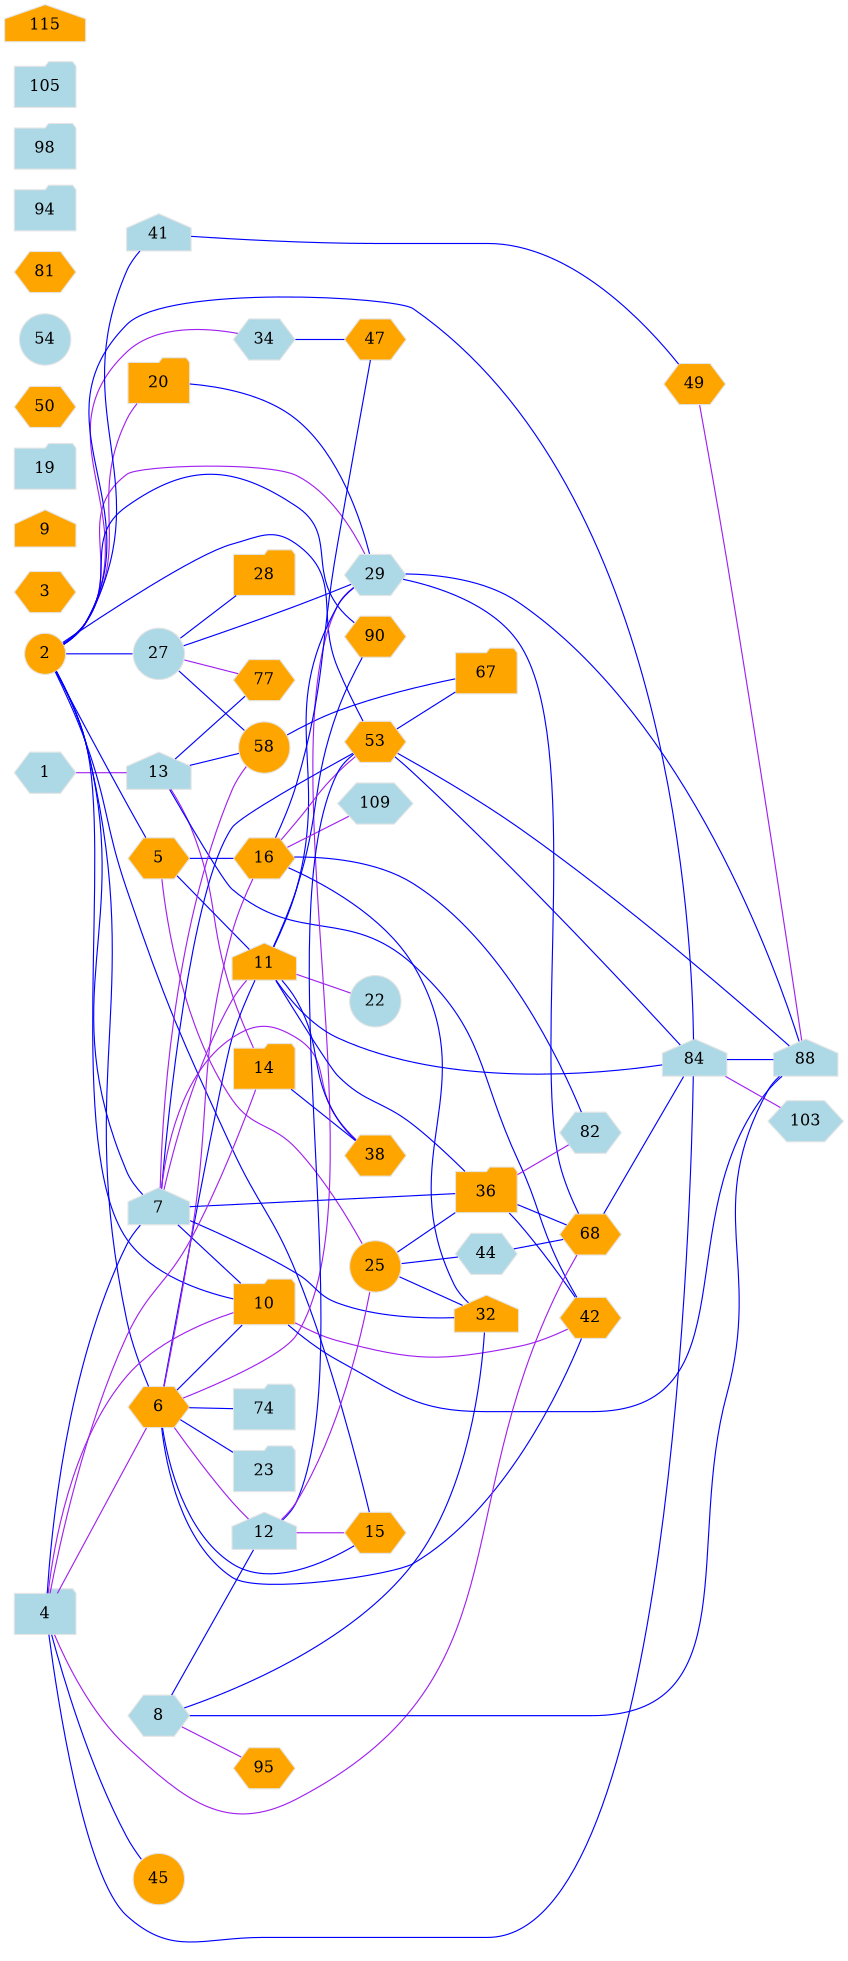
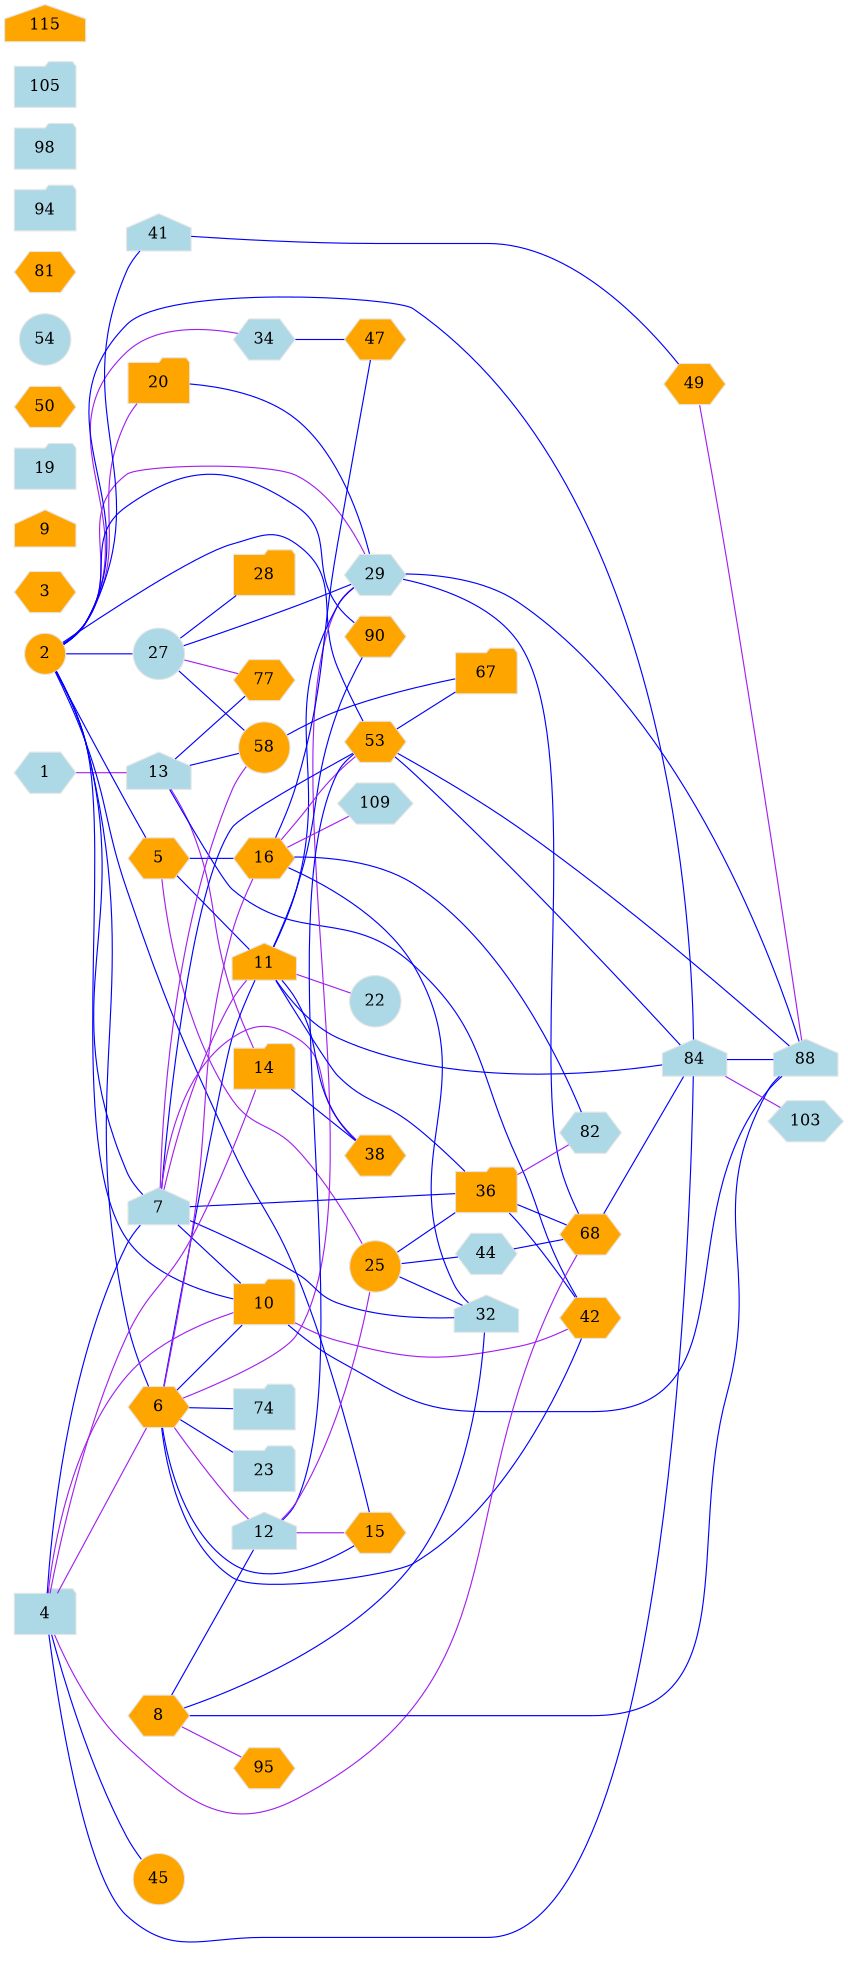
(486, 1316) -> (486, 1316)
(159, 1716) -> (159, 1716)
